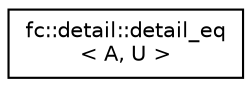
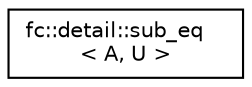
(126, 44) -> (126, 44)
